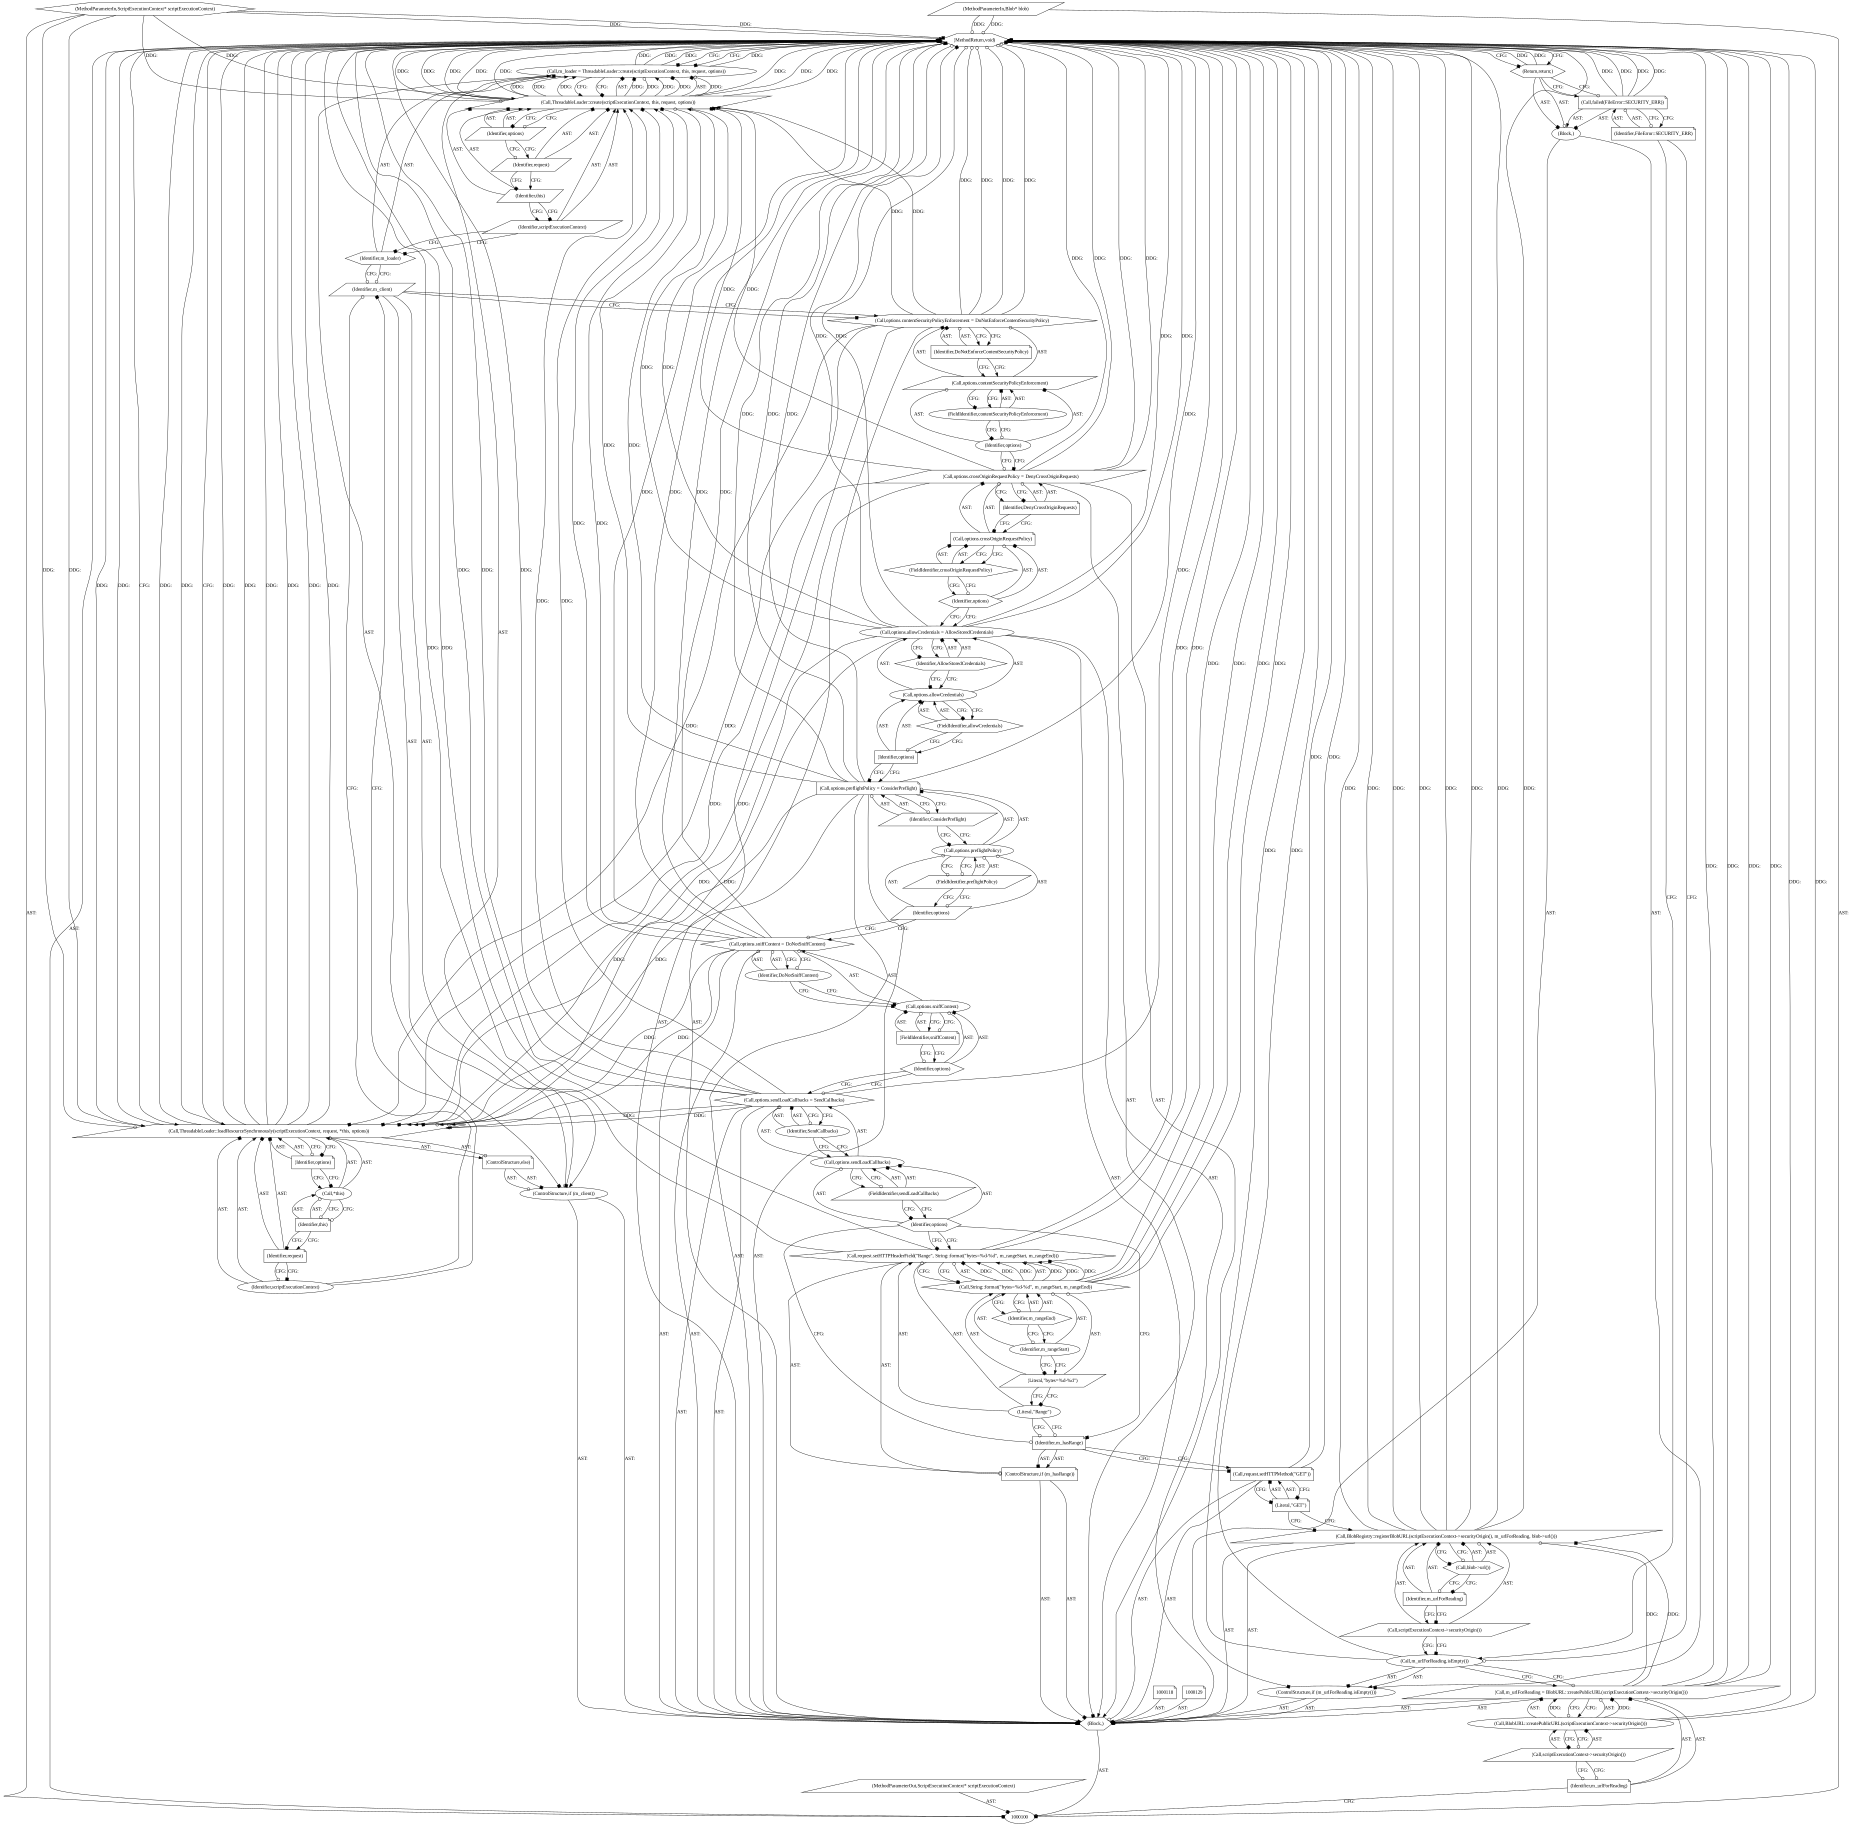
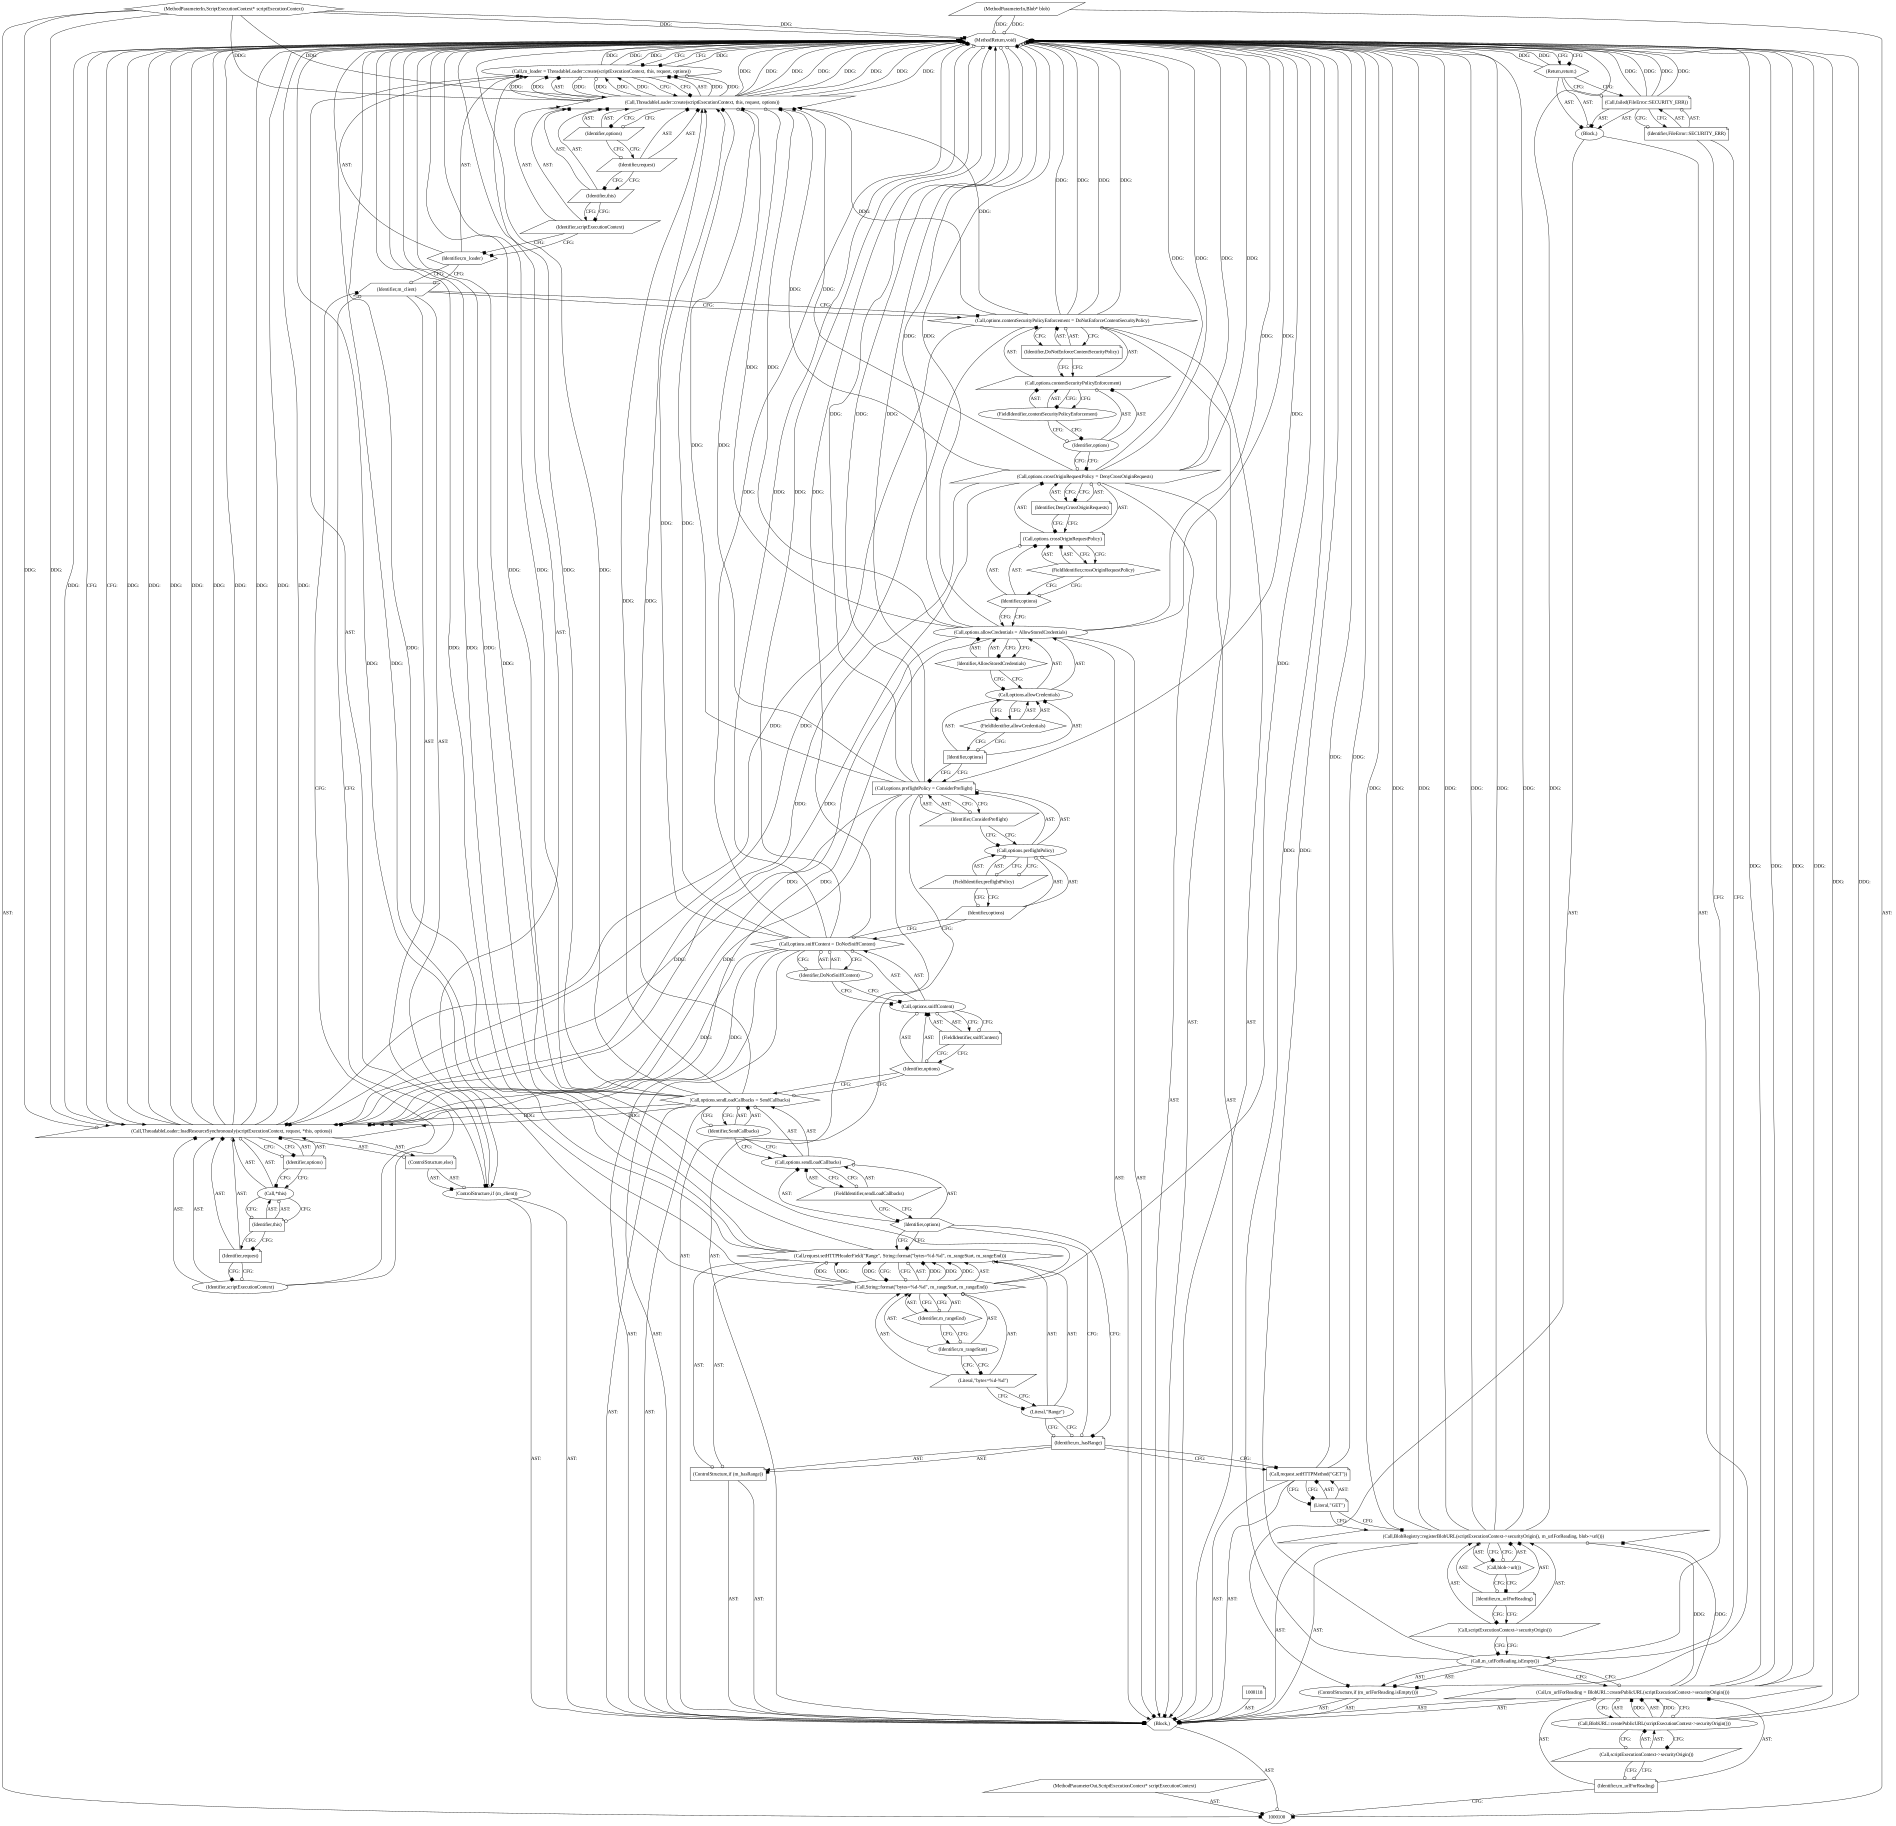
(50, 970) -> none
(1194, 1692) -> none
